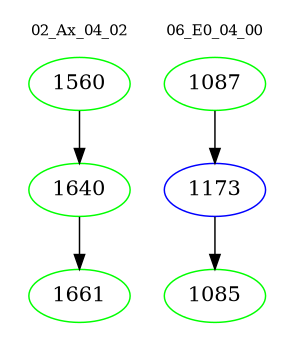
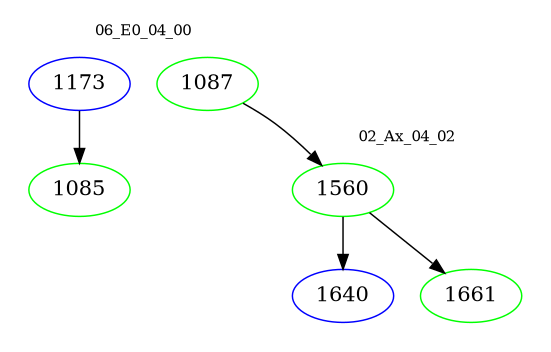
(215, 130) -> (290, 136)
(80, 190) -> (343, 296)
(80, 236) -> (401, 238)
